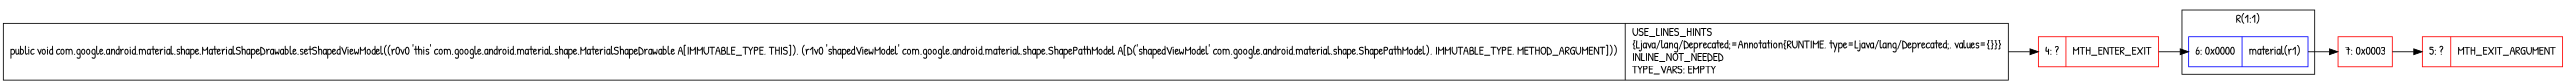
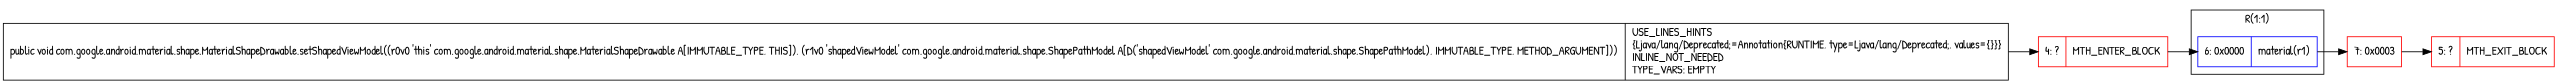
(2112, 51) -> (2117, 51)
(2507, 51) -> (2507, 51)
